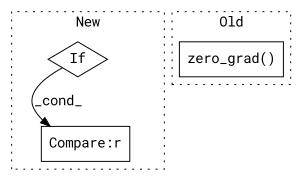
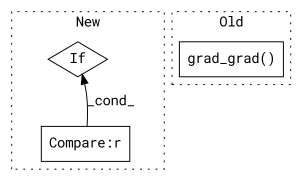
(231, 59) -> (231, 59)
(36, 90) -> (87, 105)
